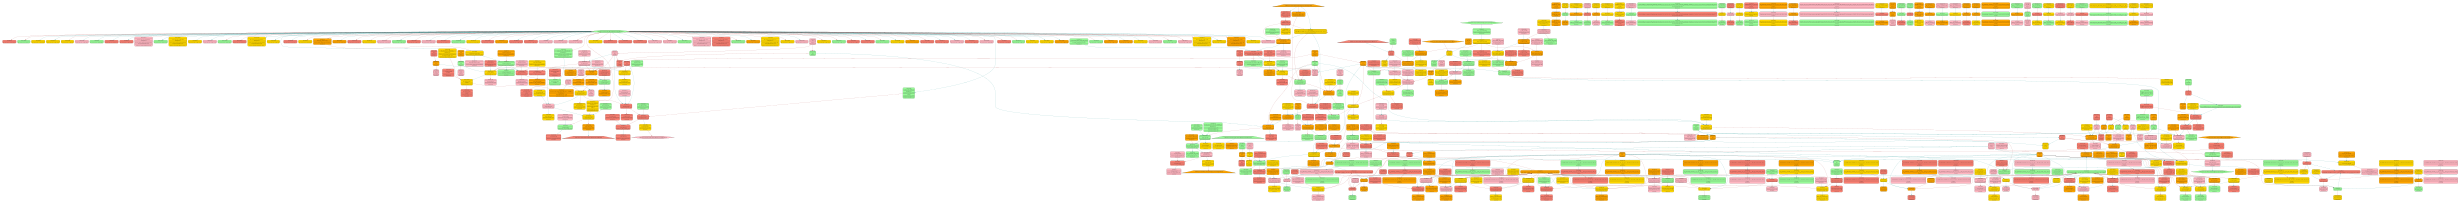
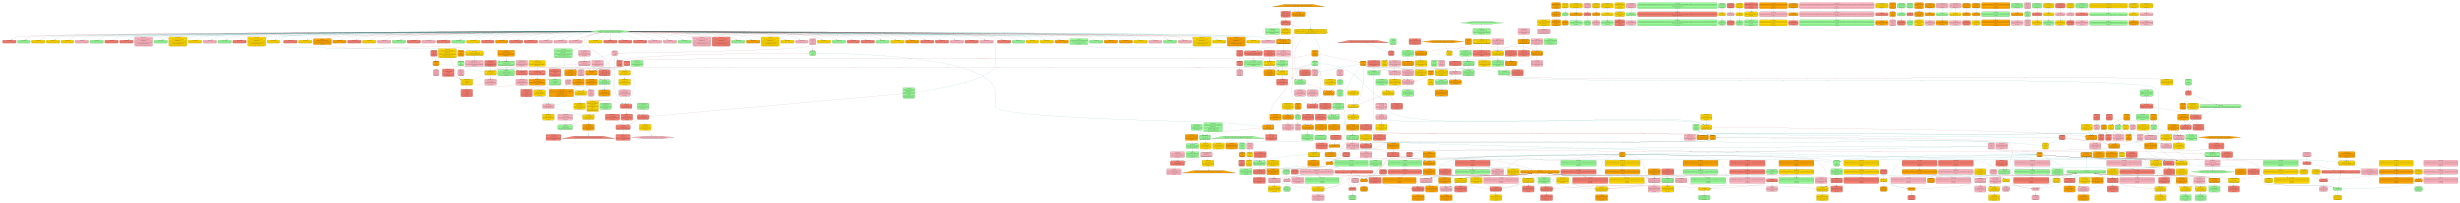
(2109, 137) -> (2109, 137)
(2083, 146) -> none
